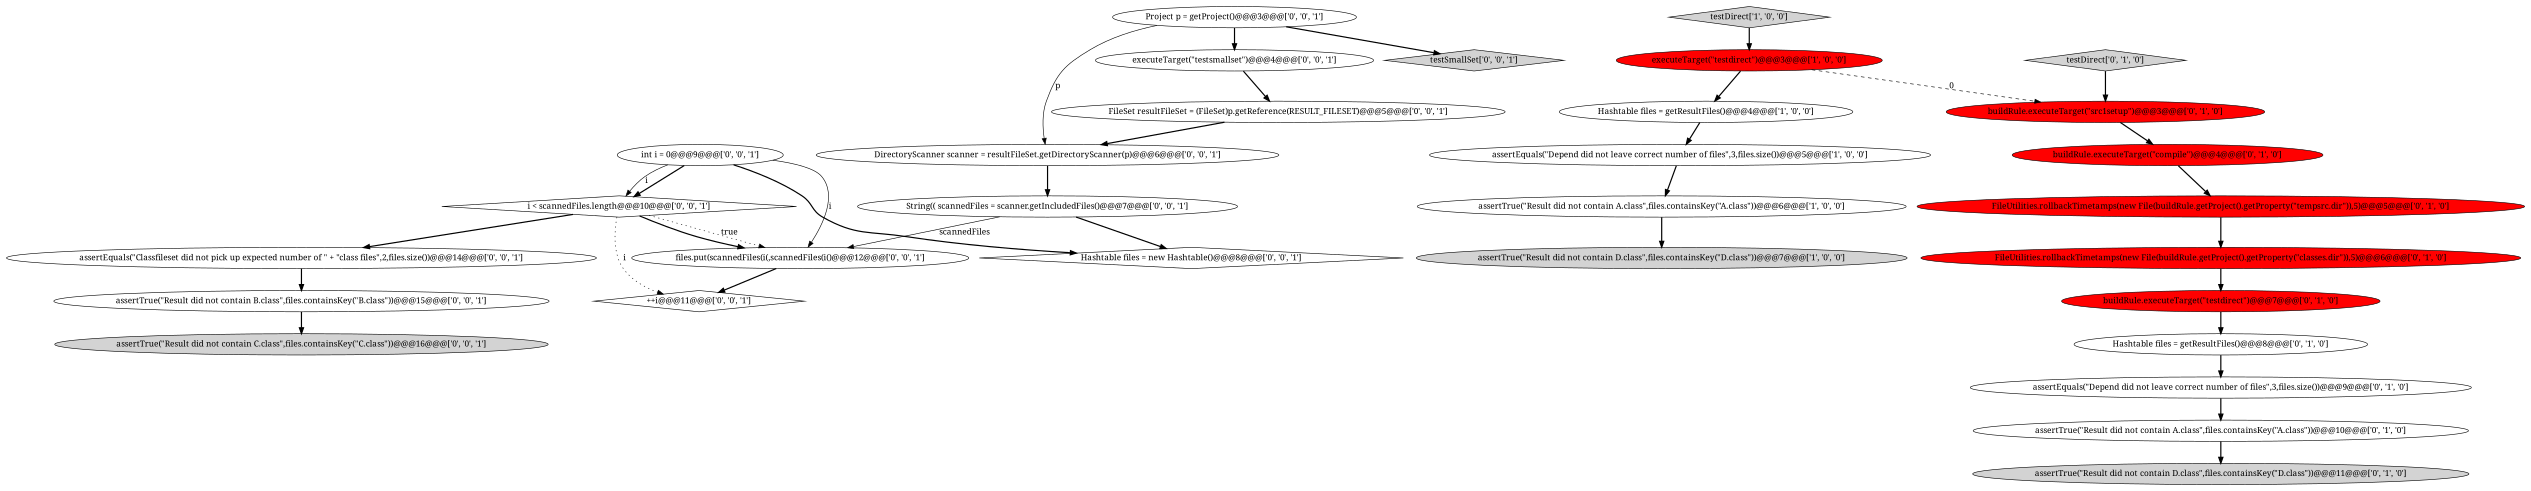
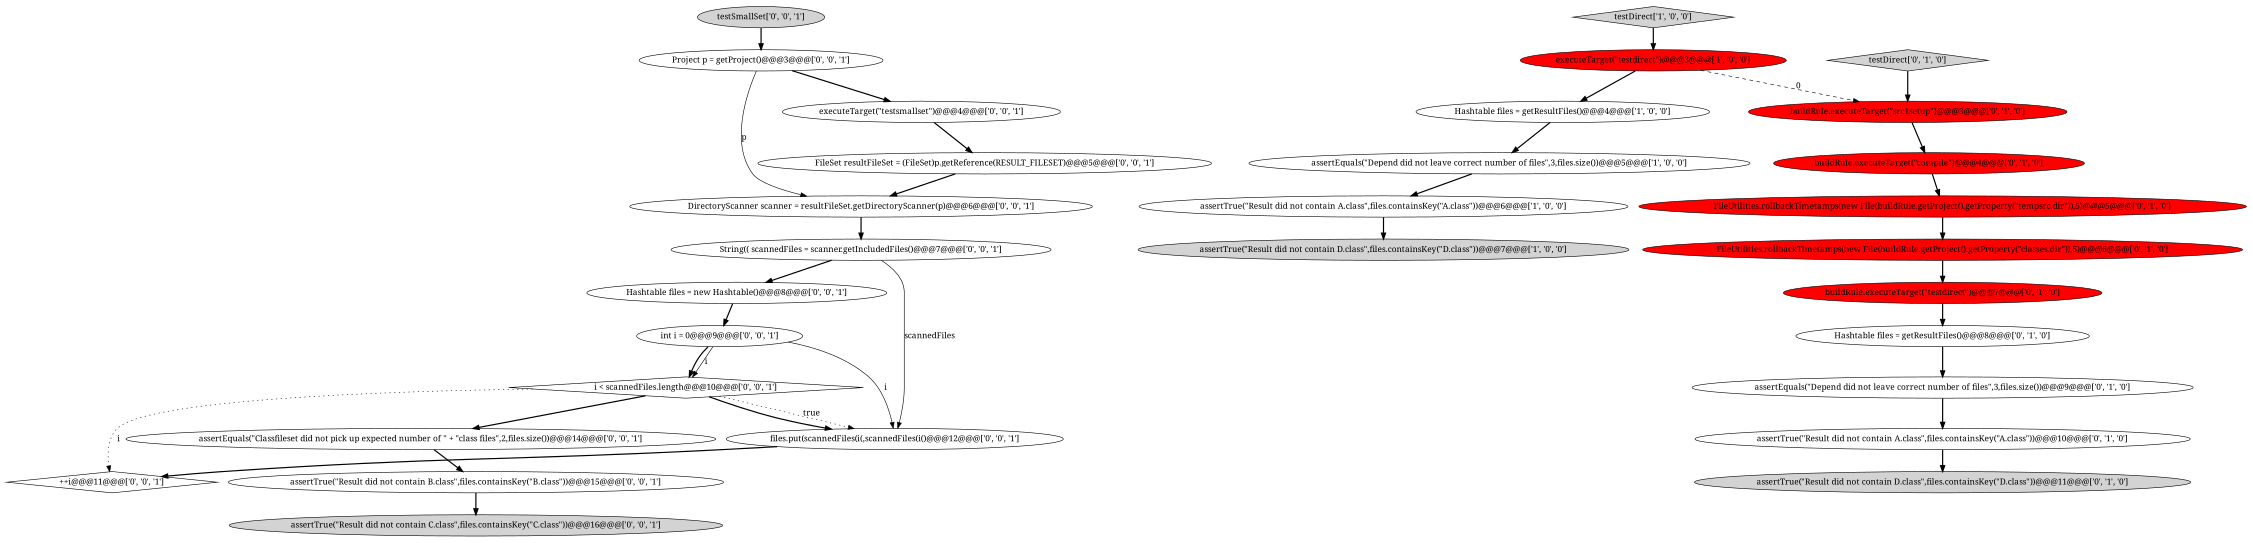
(1360, 40) -> (761, 36)
(1474, 60) -> (761, 17)
(893, 235) -> (729, 312)
(1191, 258) -> (737, 293)
